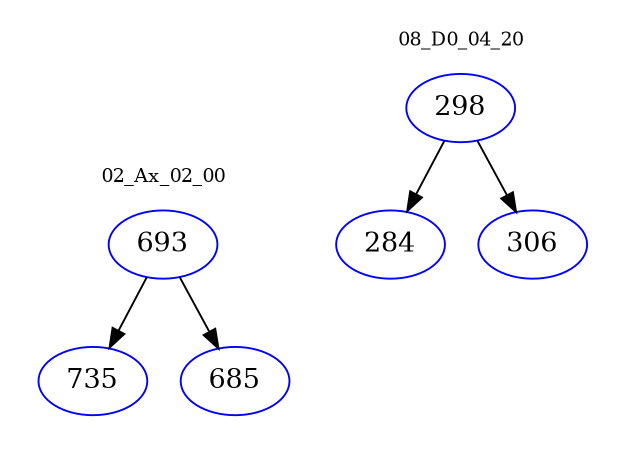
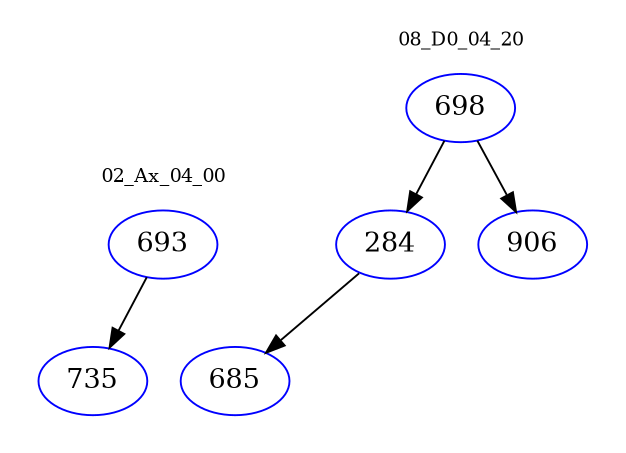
(461, 108) -> (461, 108)
(164, 177) -> (164, 177)
(533, 245) -> (533, 245)
(194, 304) -> (320, 307)
